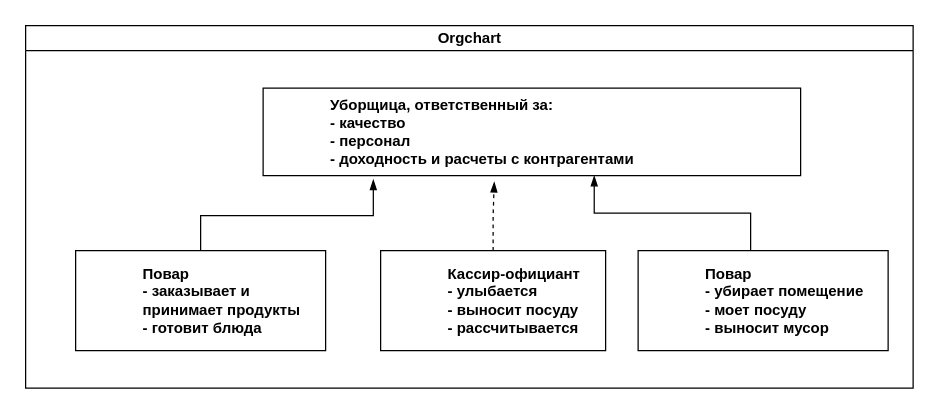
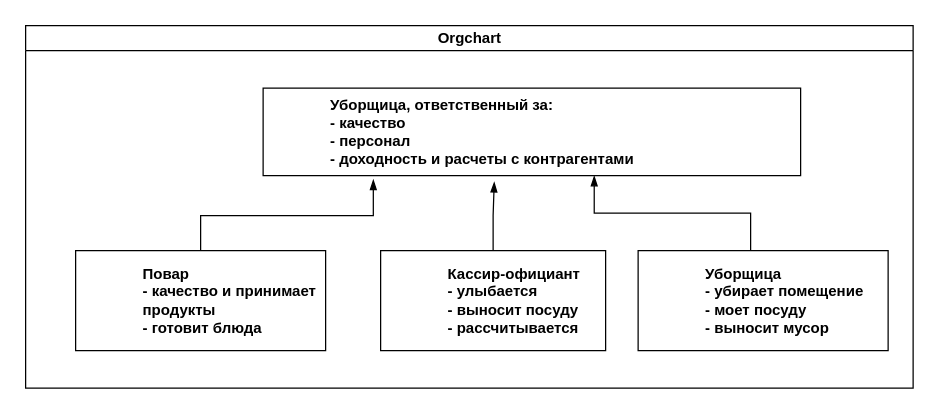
(493, 221) -> (493, 221)
(234, 301) -> (234, 301)
(782, 301) -> (782, 301)
